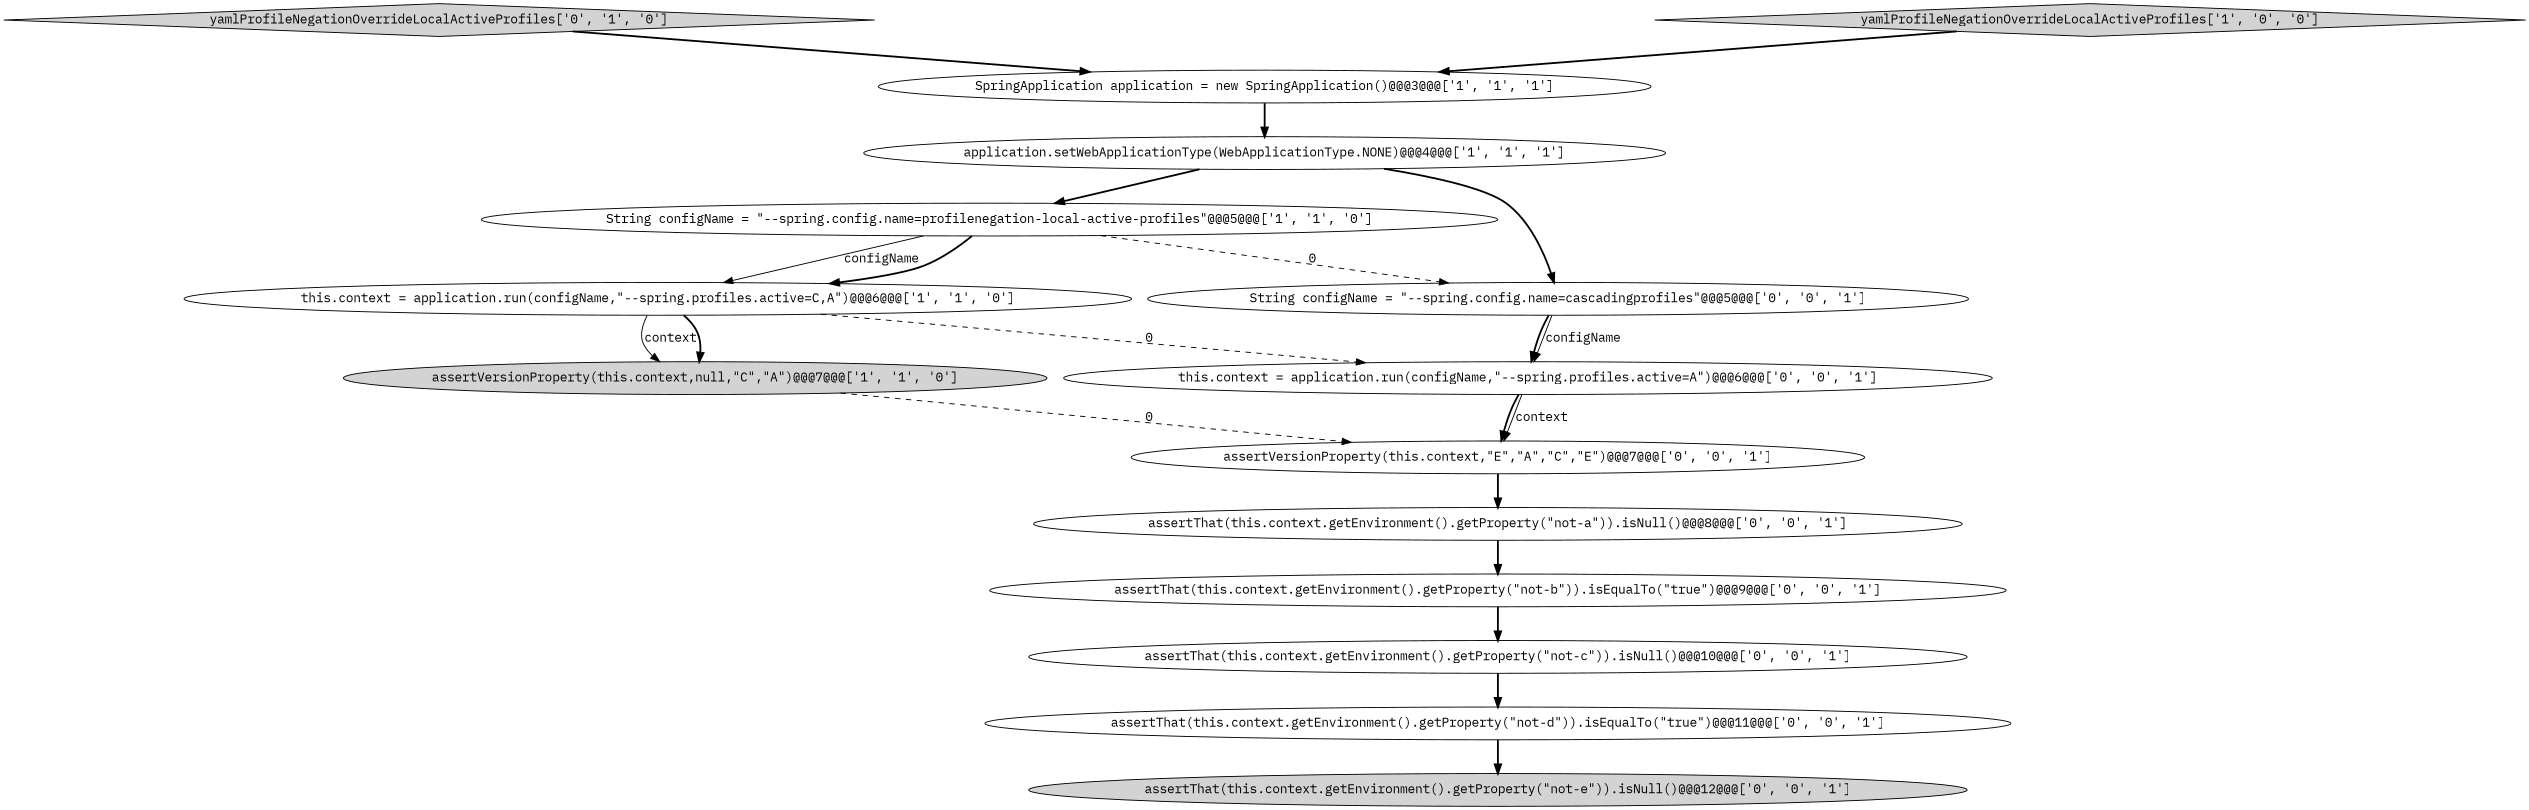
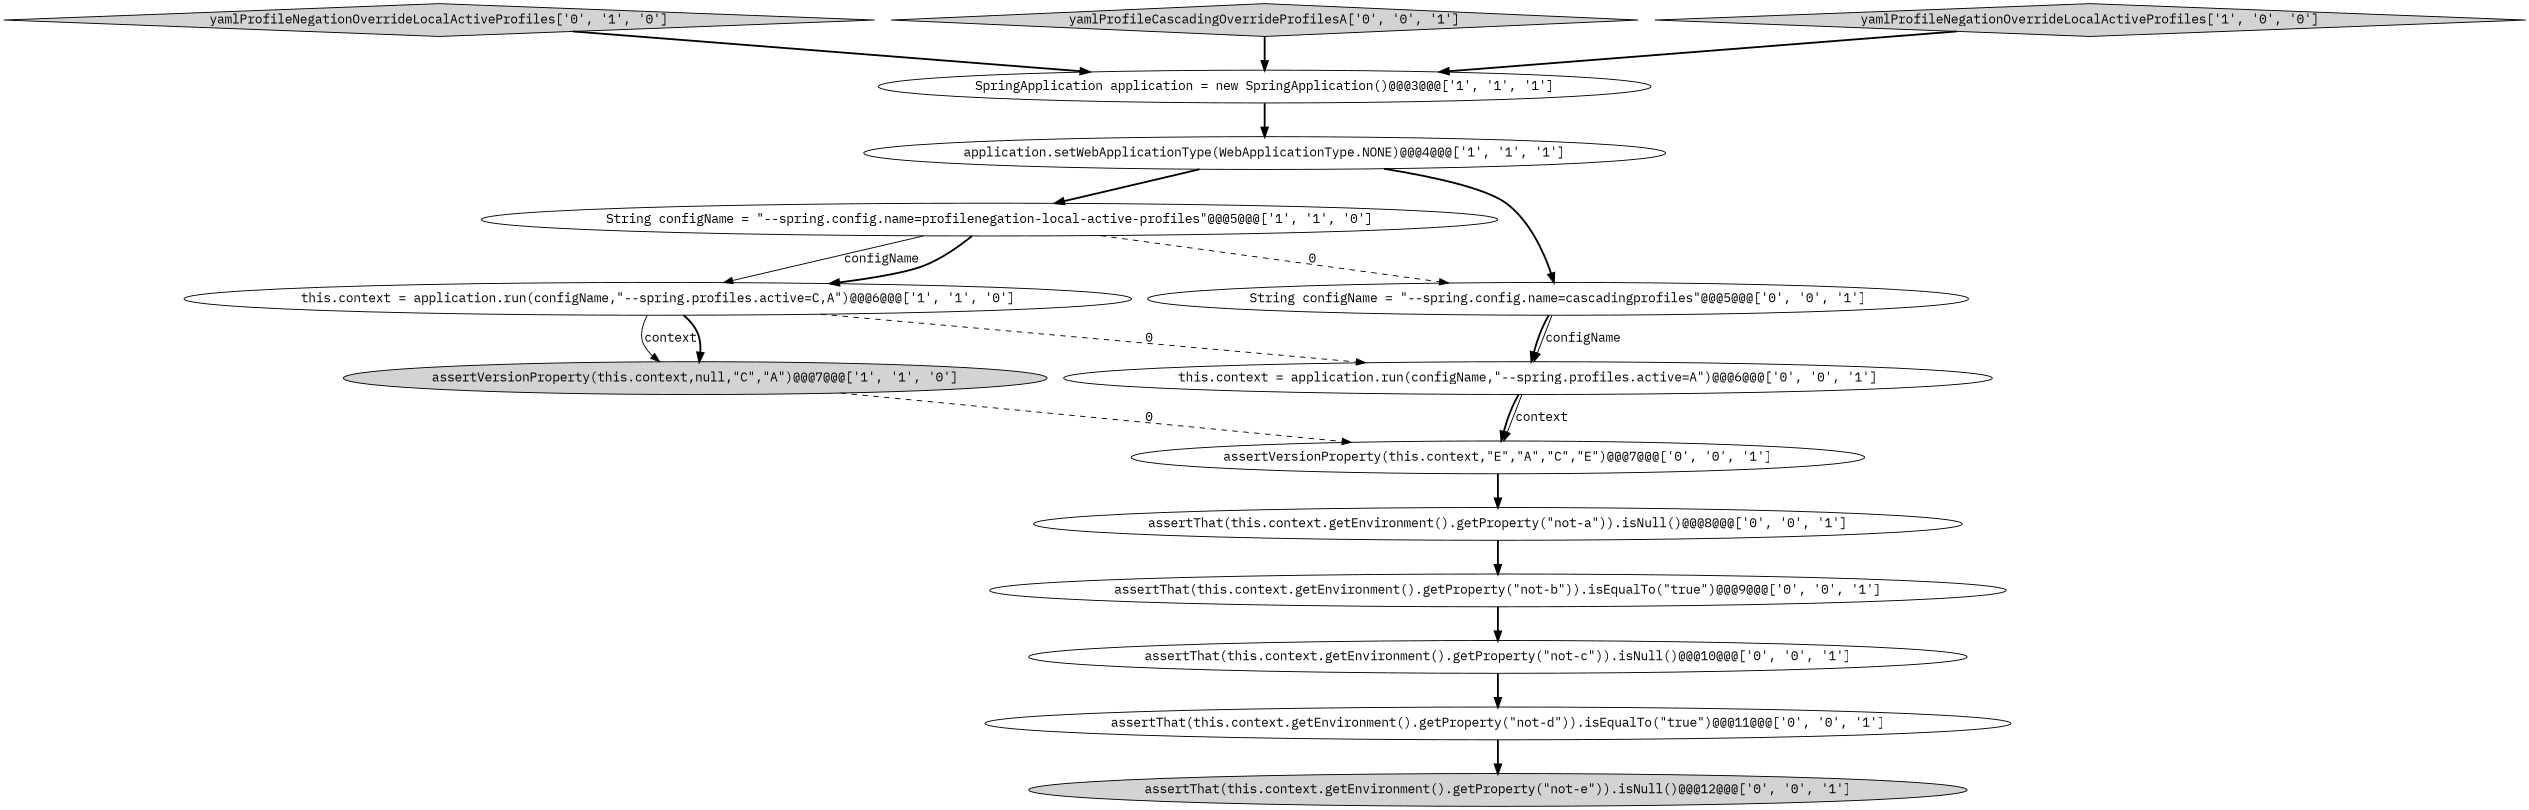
none -> (1265, 20)
